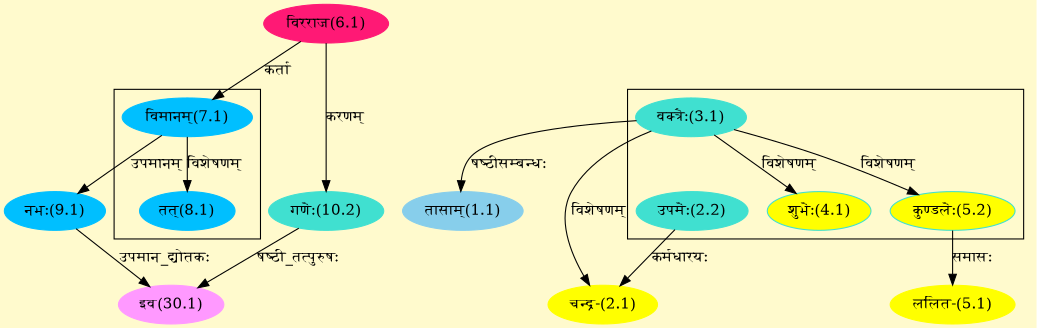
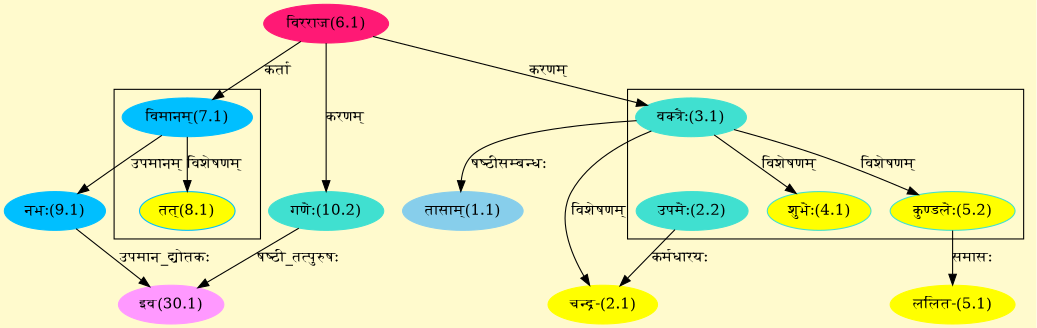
none -> (505, 70)
(187, 211) -> (187, 211)
